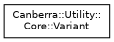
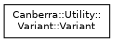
(57, 21) -> (57, 21)
